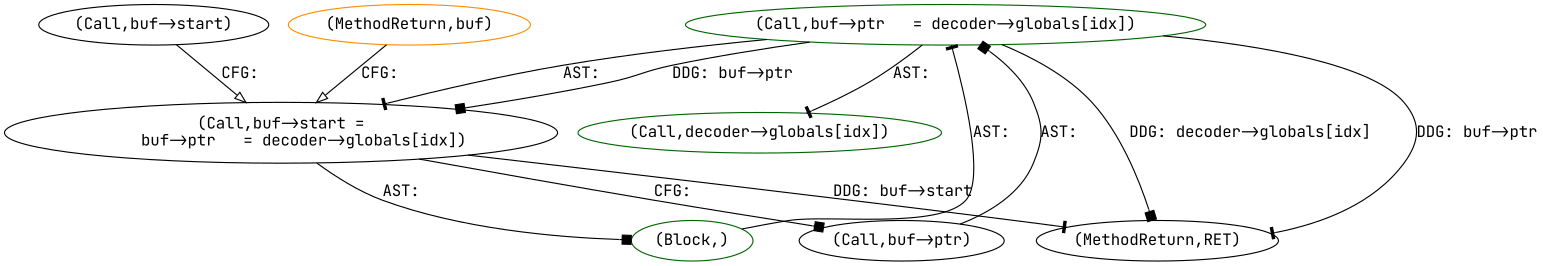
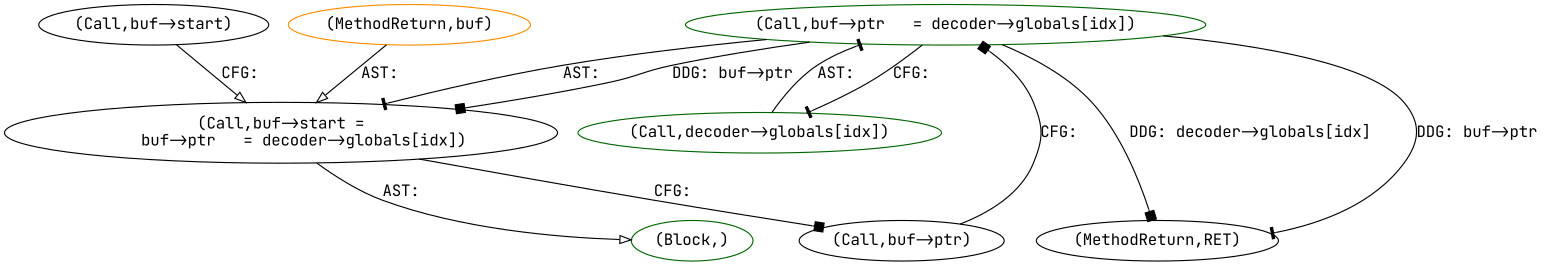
(385, 74) -> (385, 74)
(916, 74) -> (916, 74)
(1064, 133) -> (1064, 133)
(765, 190) -> none
(922, 216) -> (808, 72)
(462, 222) -> (462, 222)
